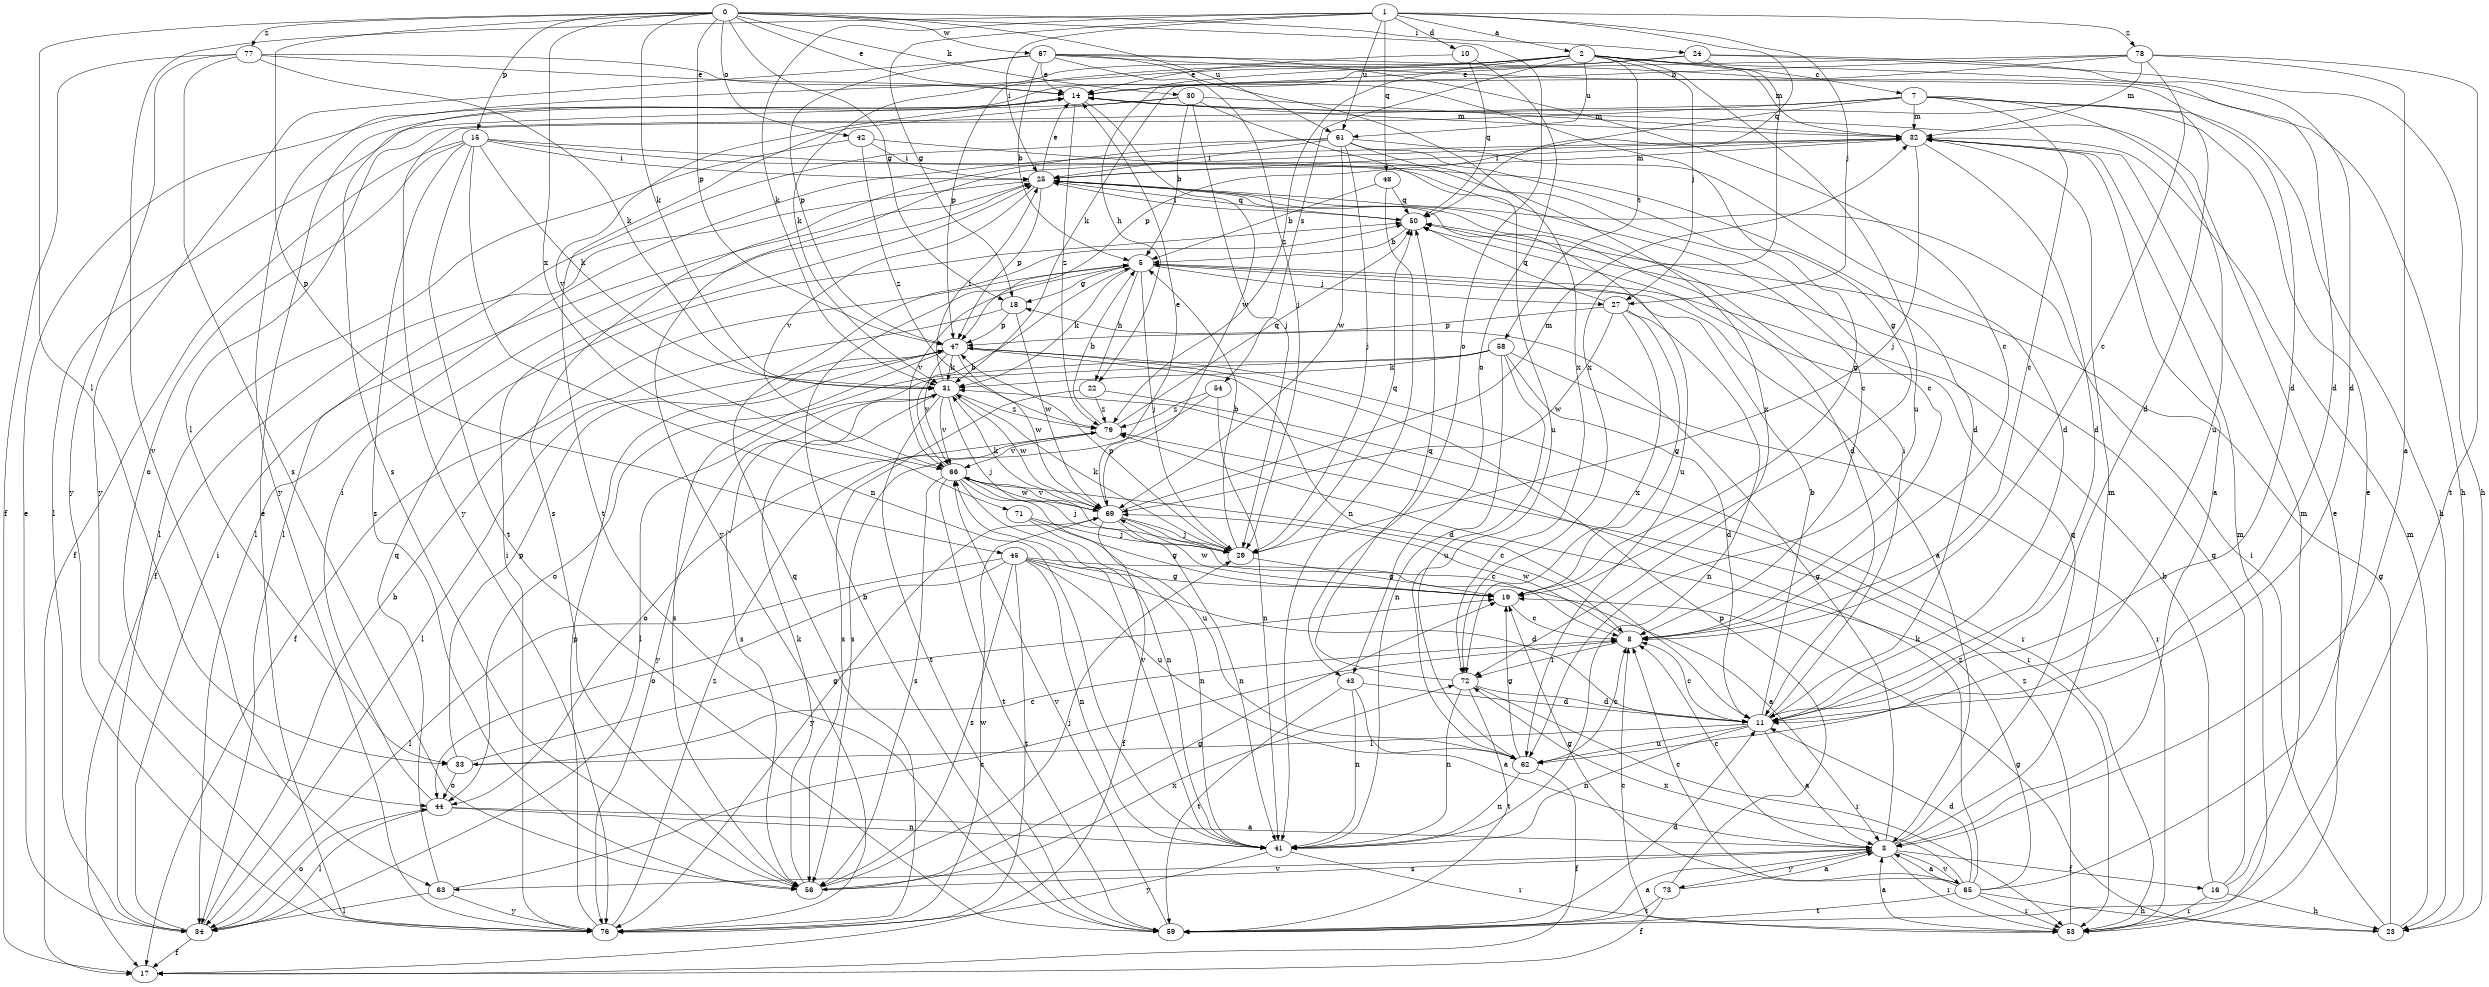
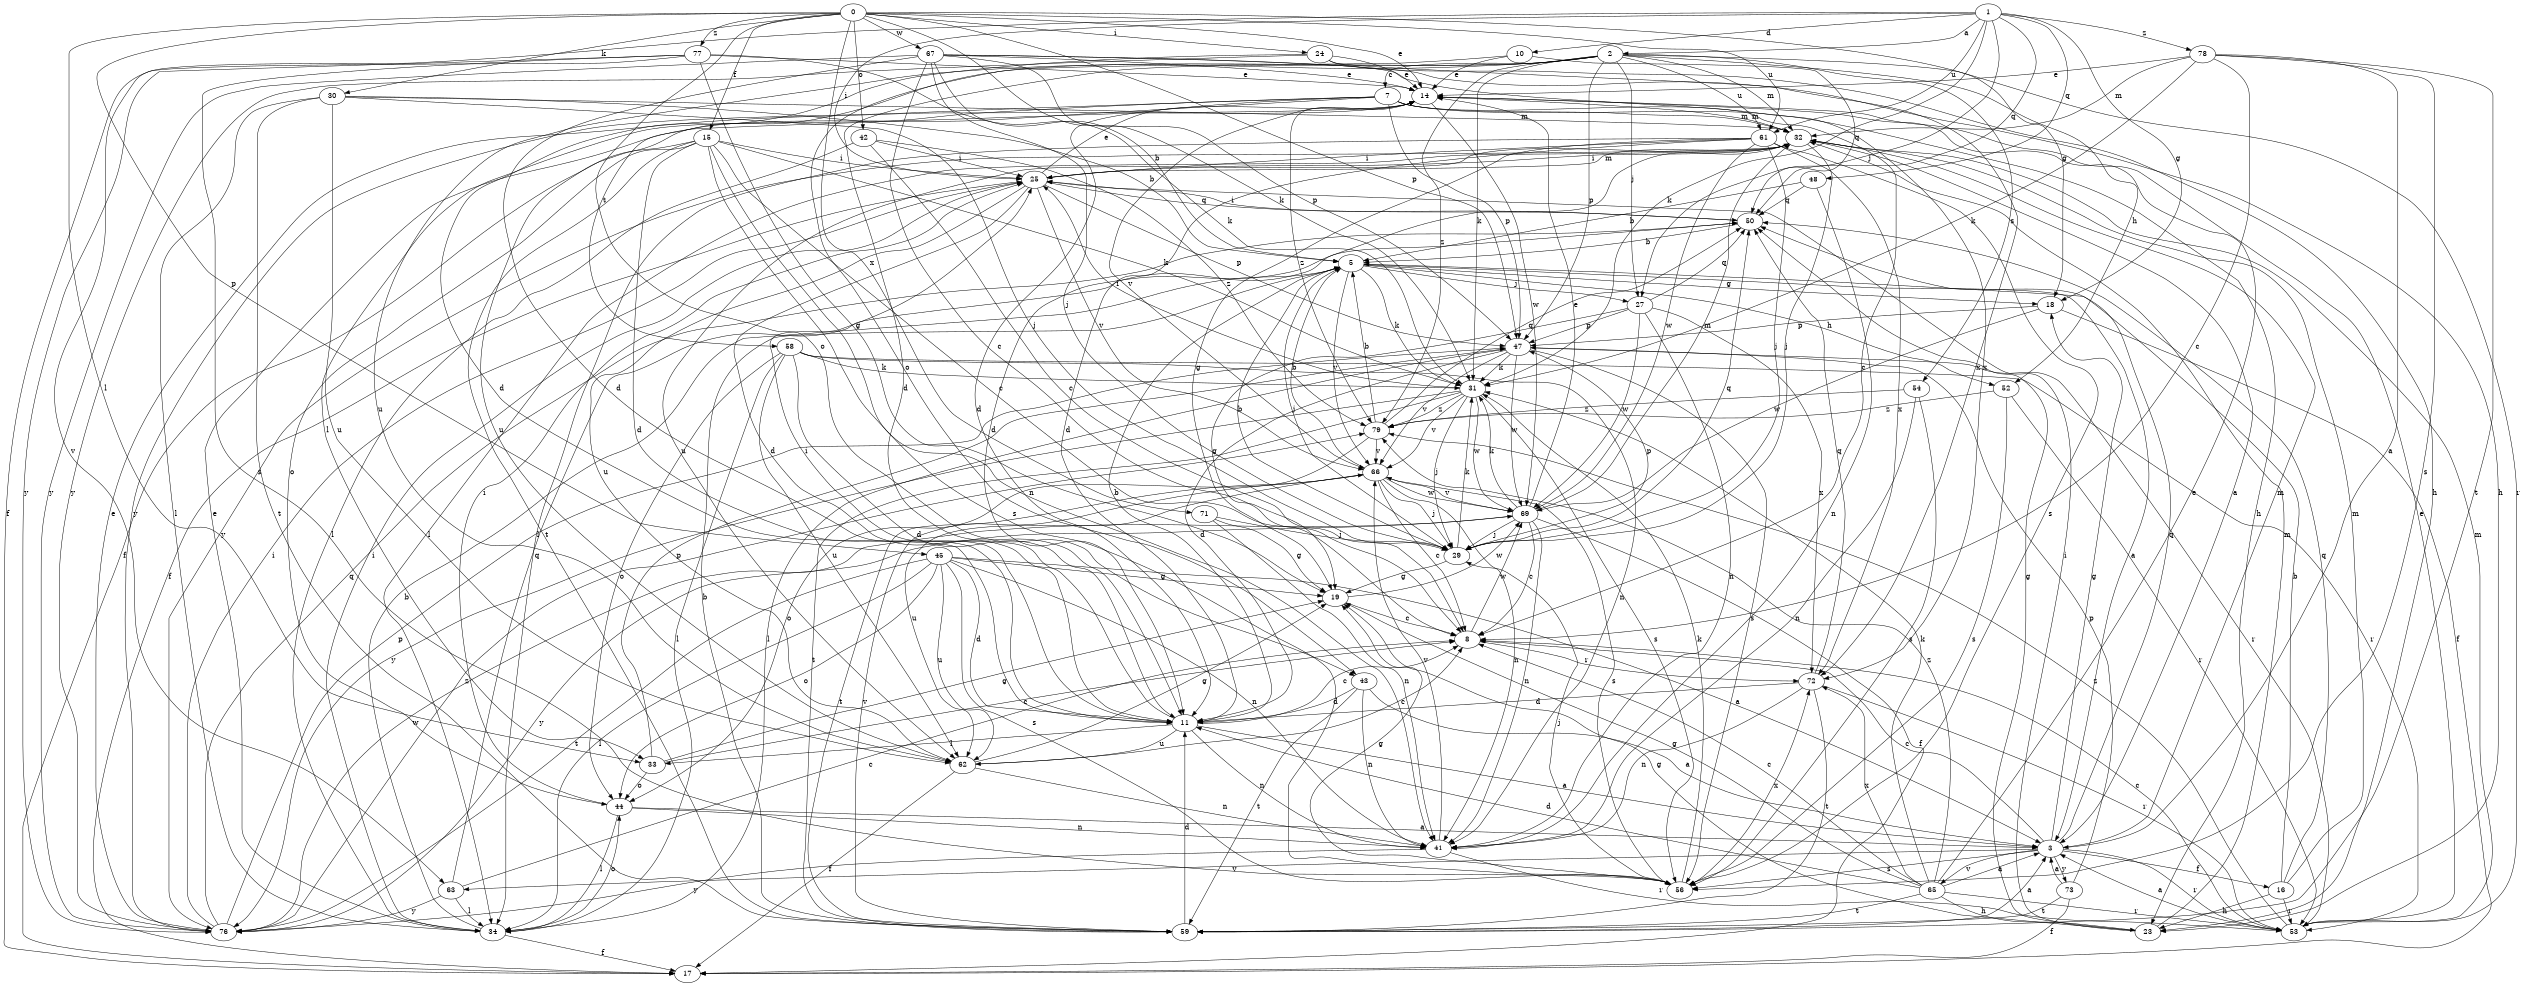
(505, 75) -> (735, 75)
(1674, 75) -> (2056, 75)
none -> (954, 186)
none -> (2445, 245)
(1092, 389) -> (2006, 389)
